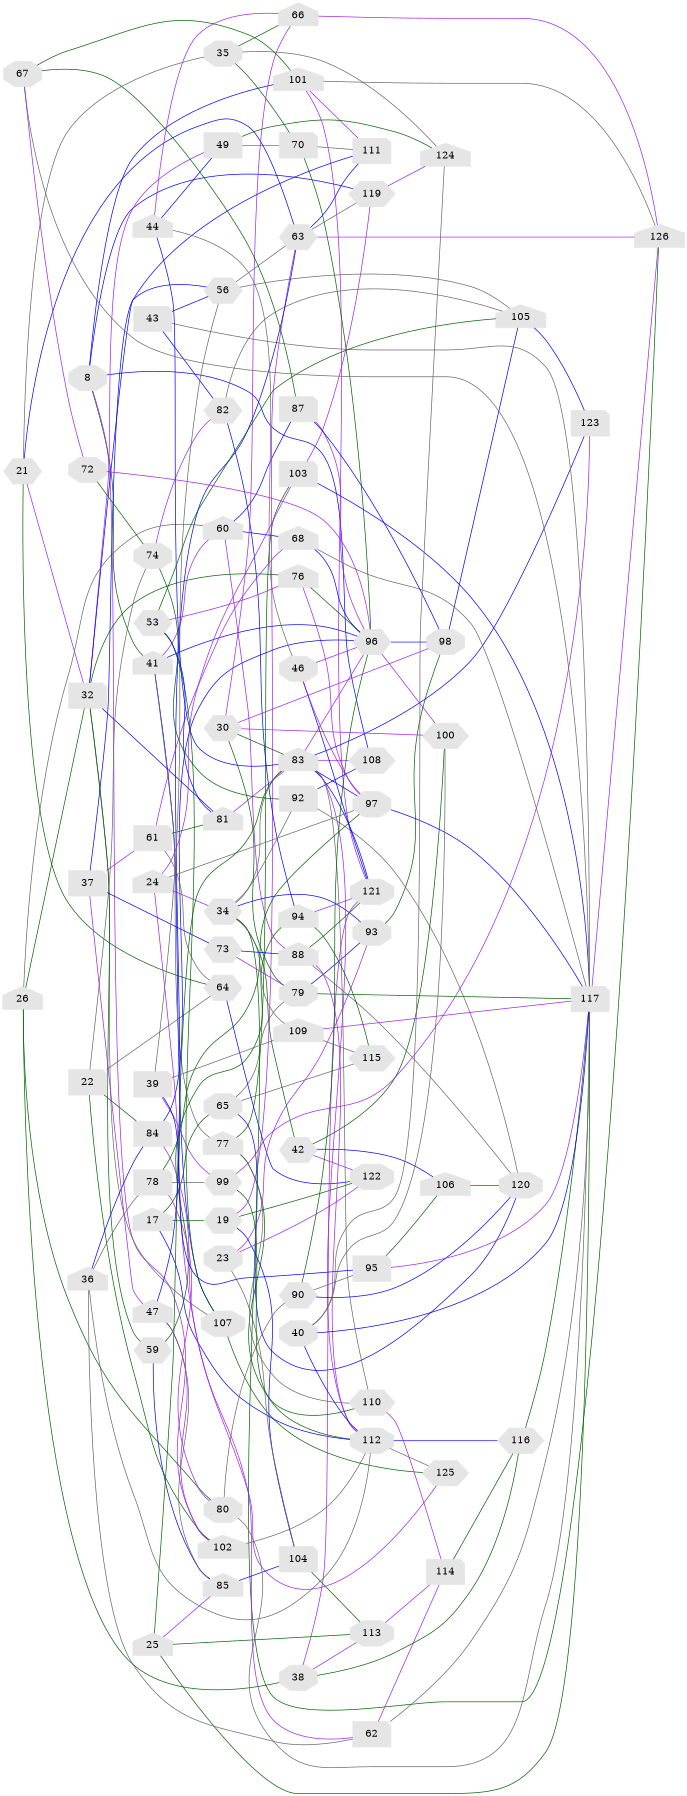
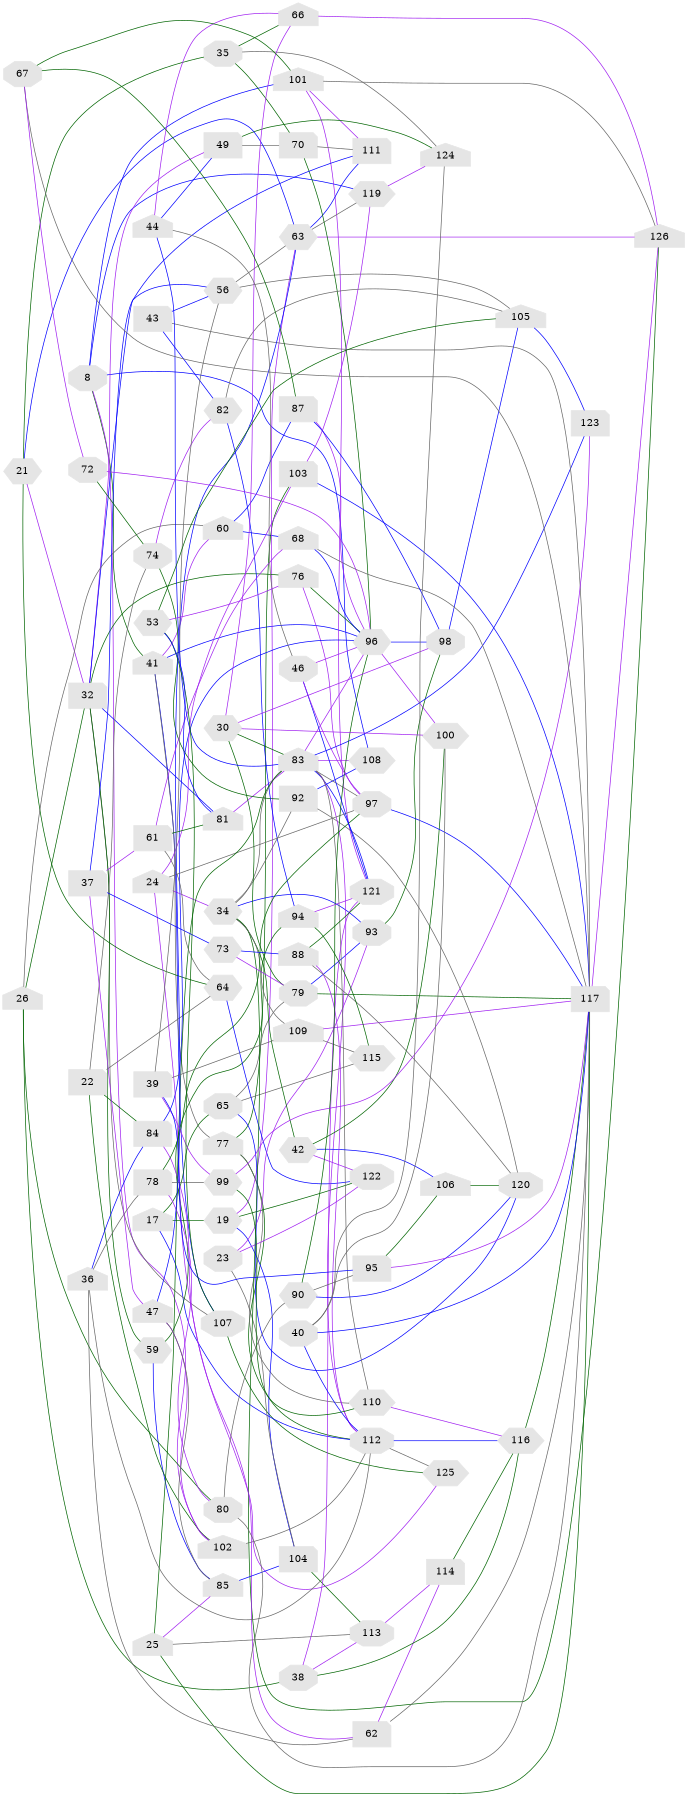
(36, 250) -> (36, 250)
(250, 747) -> none
(327, 778) -> (327, 778)
(418, 1484) -> (446, 1422)
(261, 1639) -> (261, 1639)
